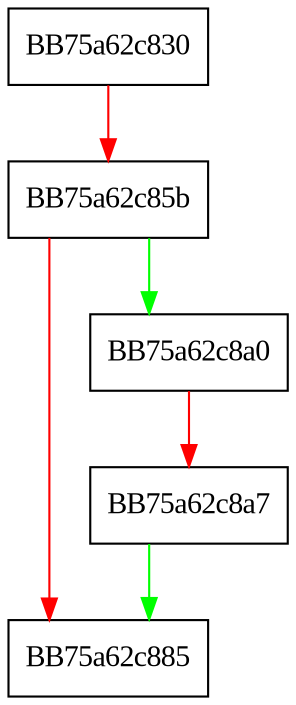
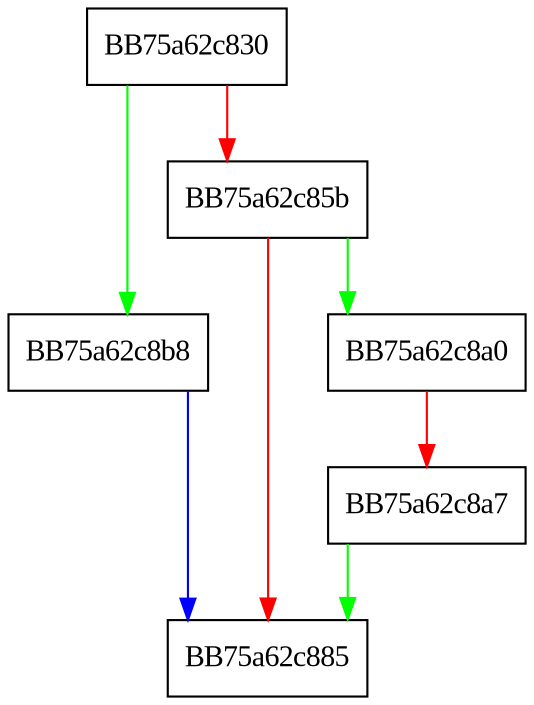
none -> (108, 353)
